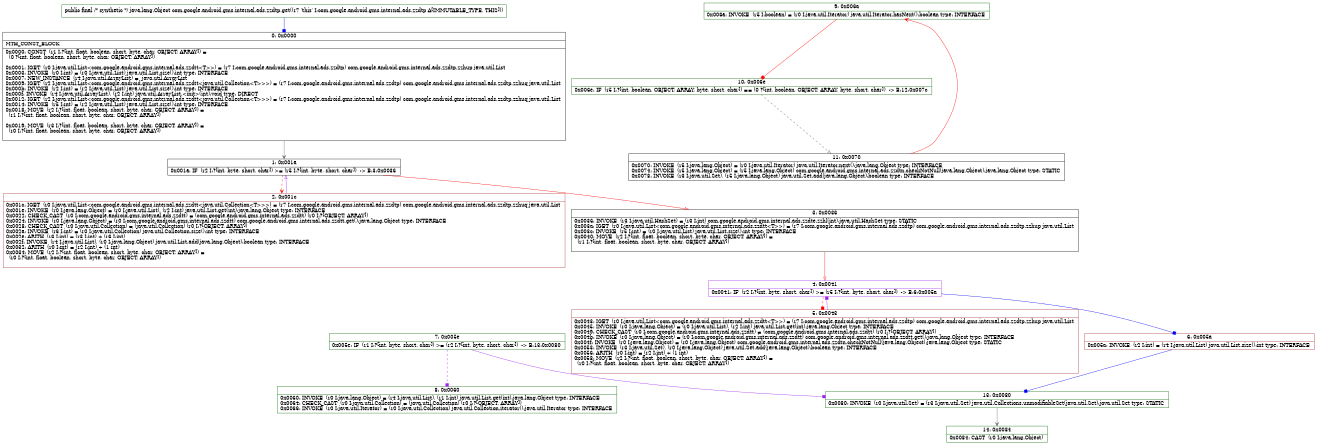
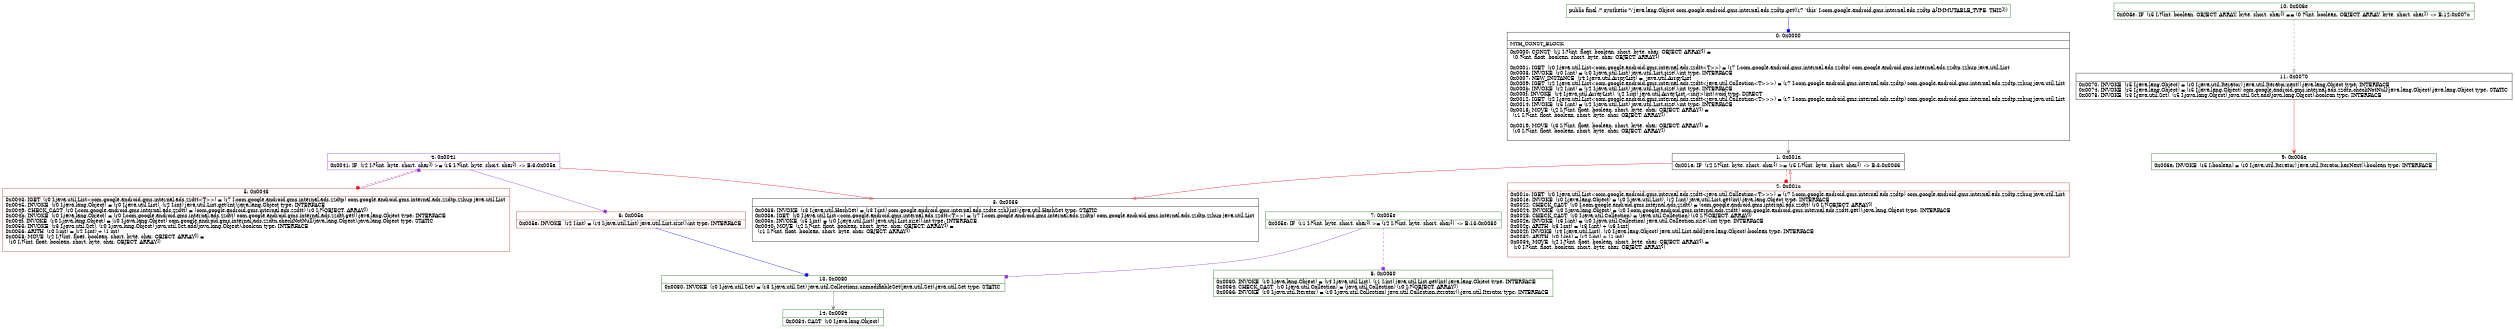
(801, 48) -> none
(282, 182) -> (1786, 175)
(286, 186) -> (1791, 178)
(825, 264) -> (715, 179)
(1058, 306) -> (537, 190)
